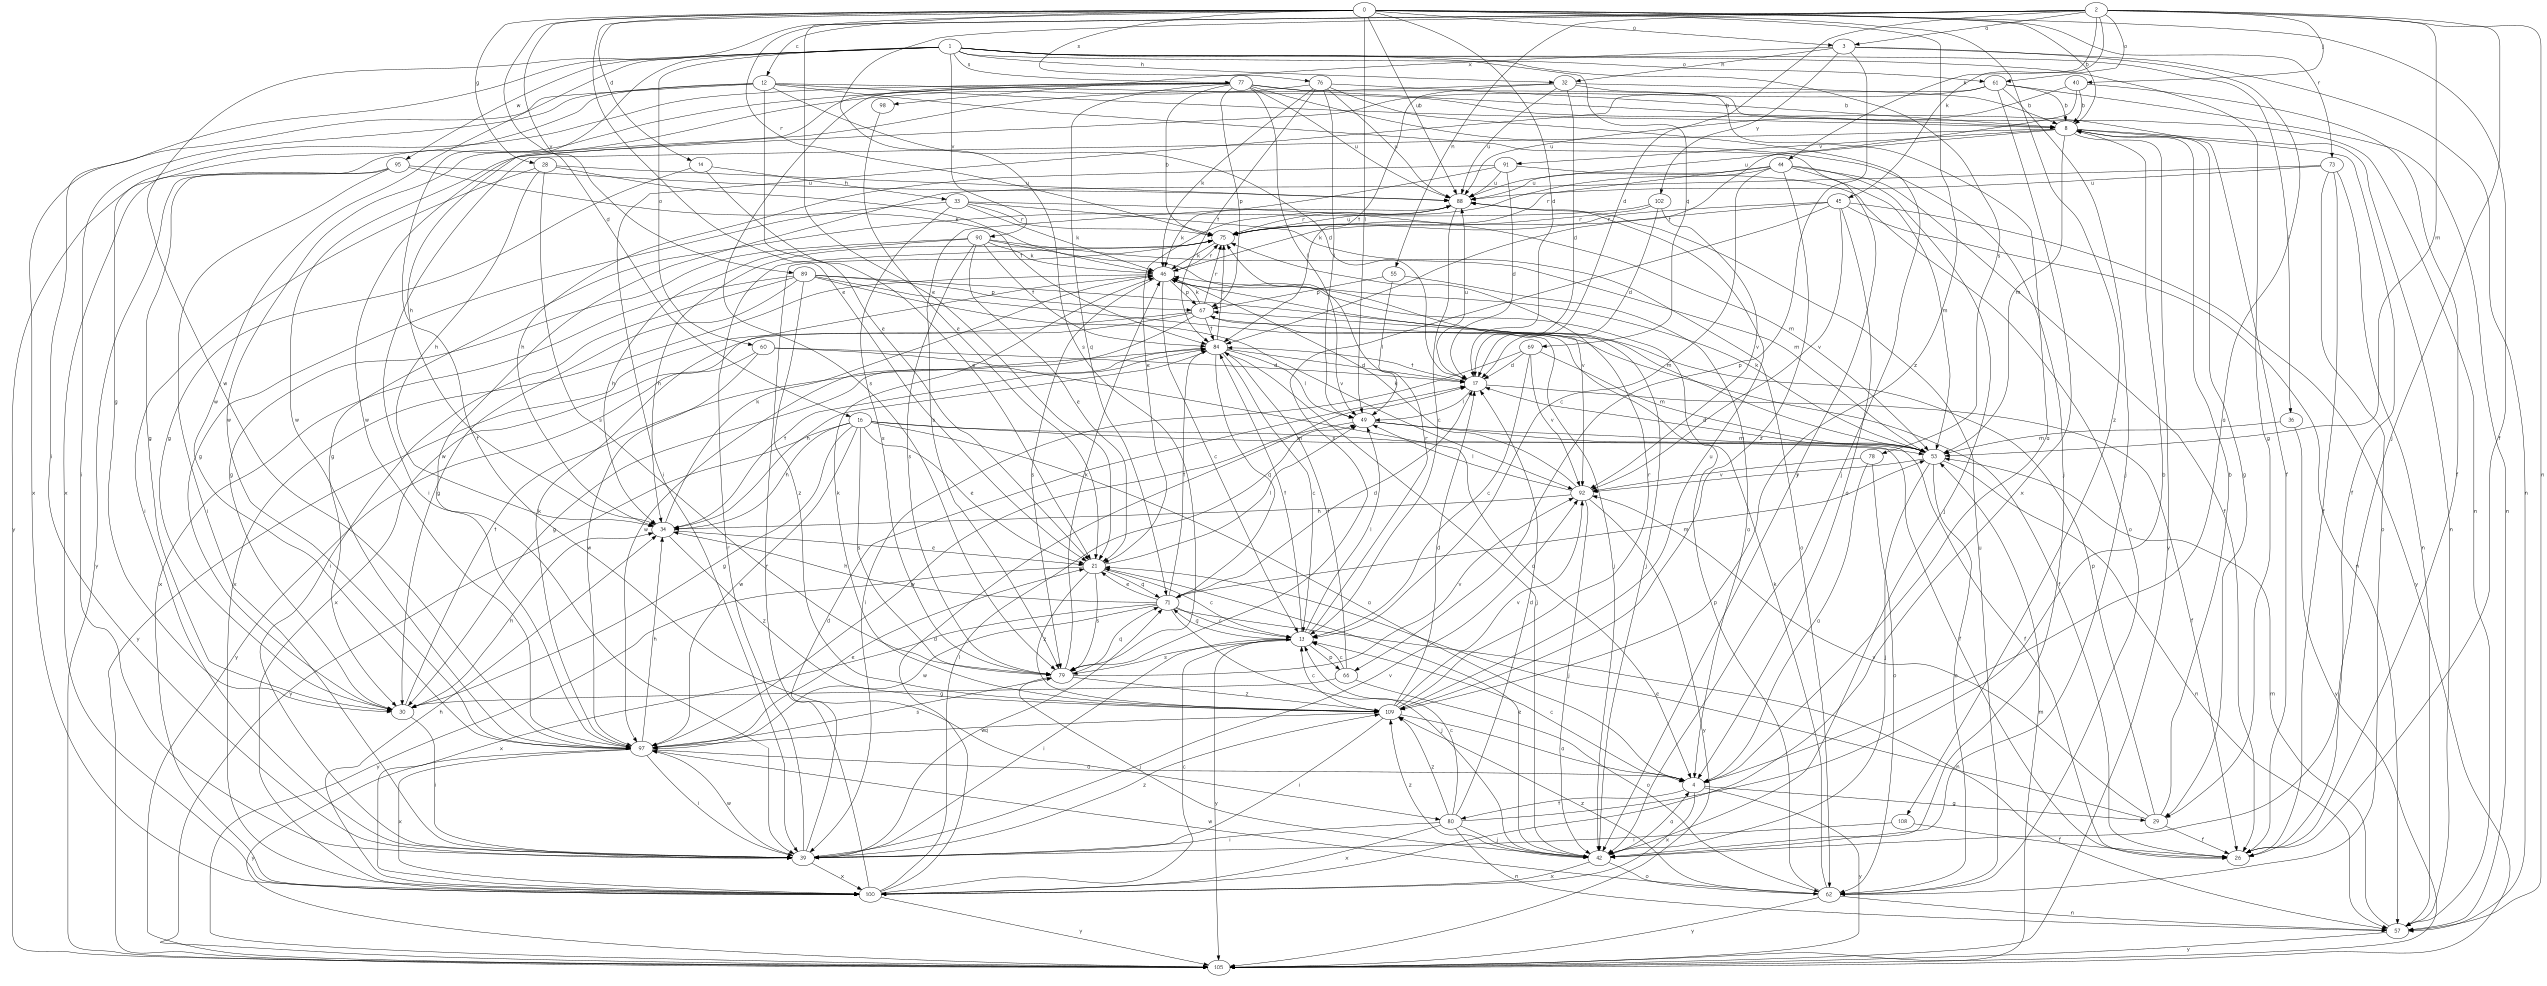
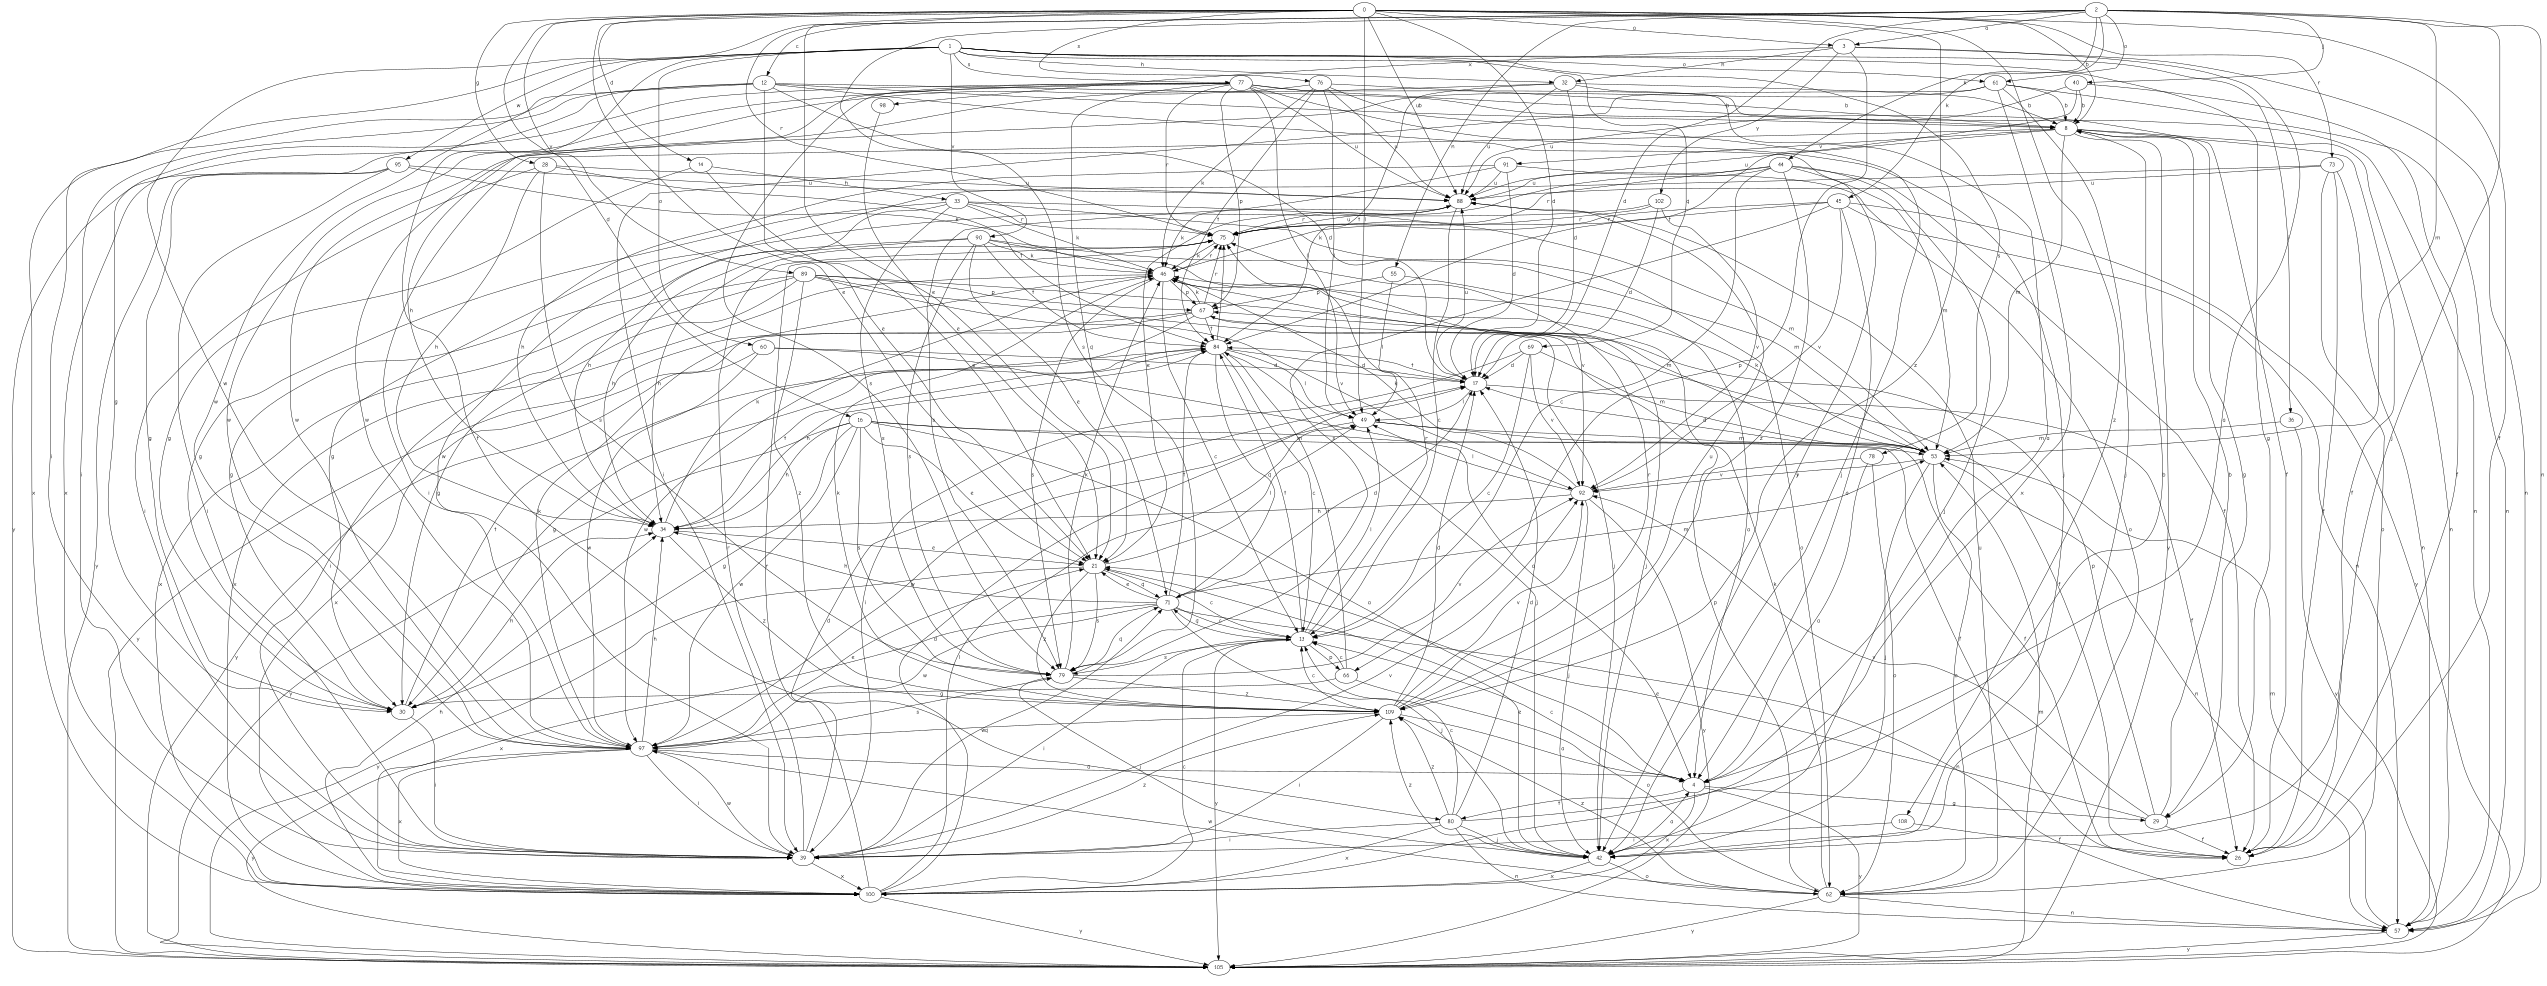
(1167, 165) -> (1167, 165)
none -> (666, 287)
